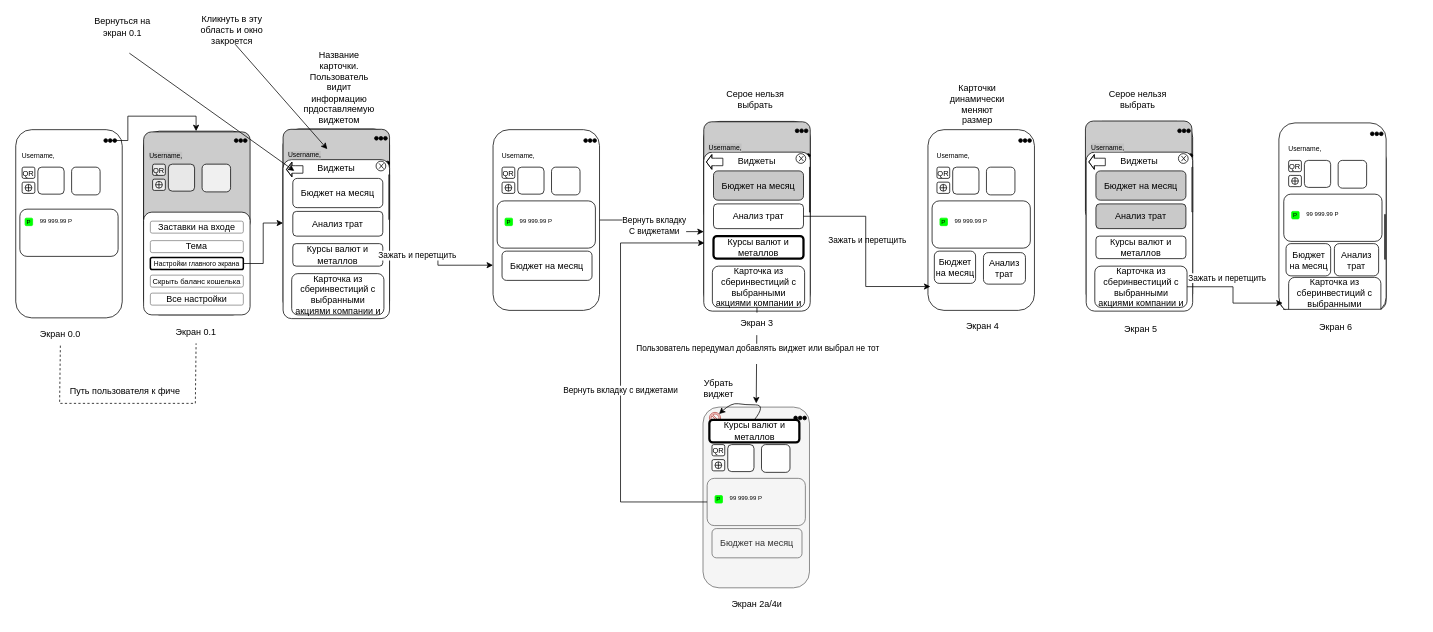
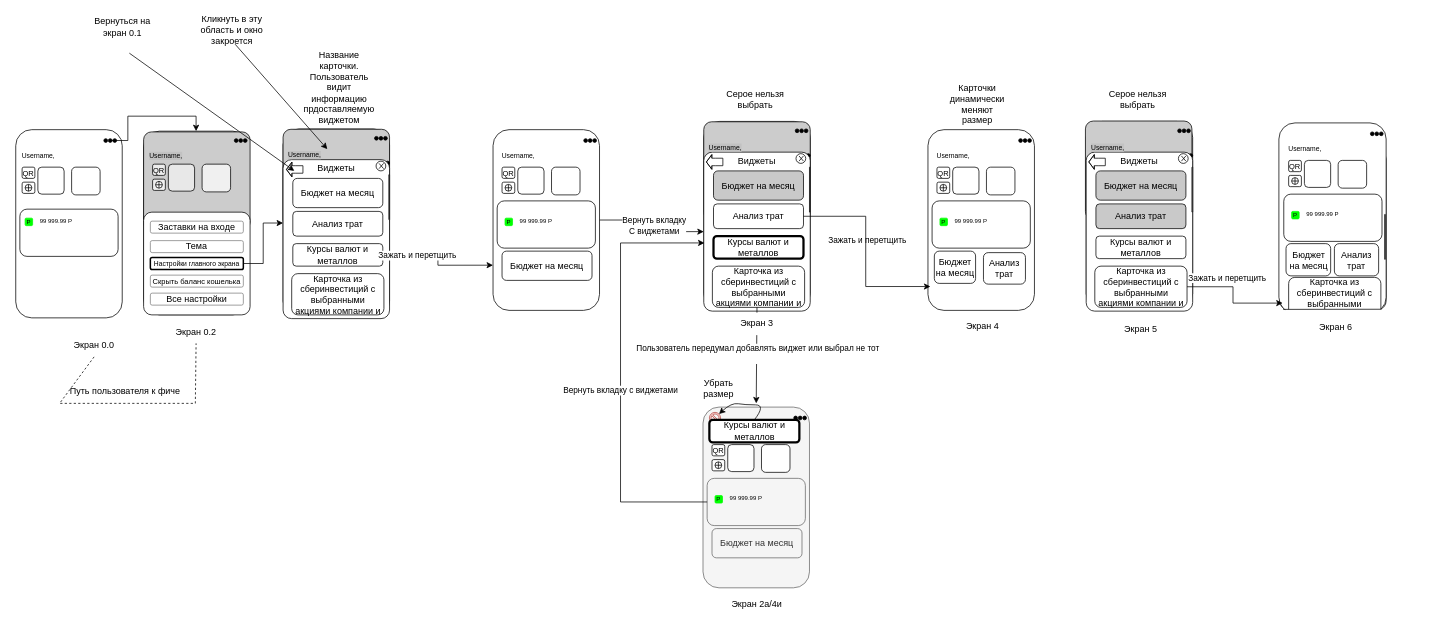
(196, 332) -> (196, 332)
(60, 334) -> (94, 345)
(719, 388) -> (719, 388)
